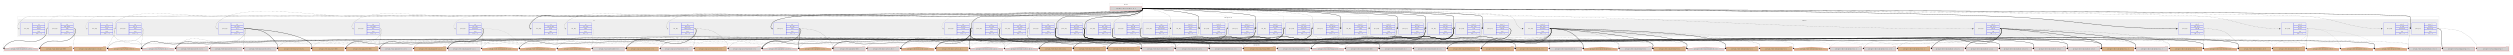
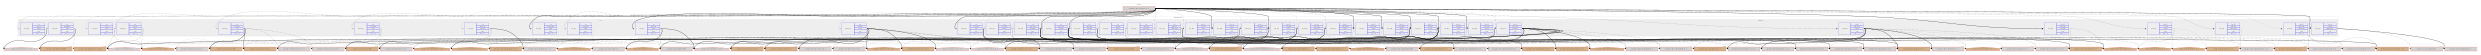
(2186, 49) -> (1983, 49)
(2391, 49) -> none
